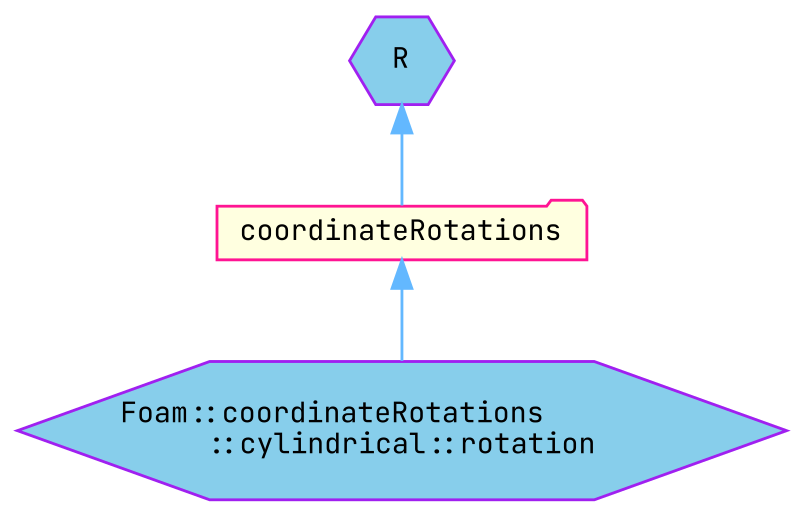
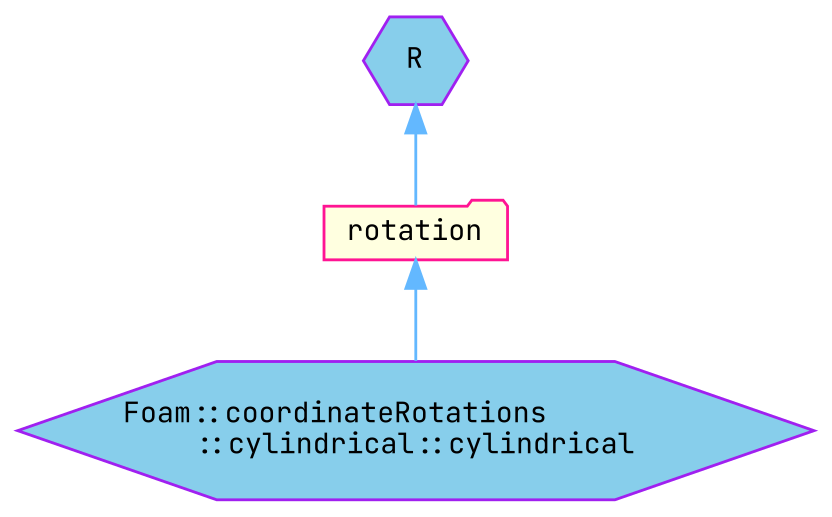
(402, 233) -> (416, 233)
(402, 431) -> (416, 431)
